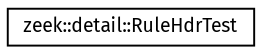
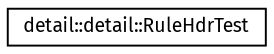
(131, 27) -> (137, 27)
